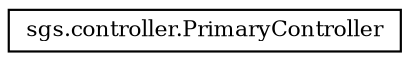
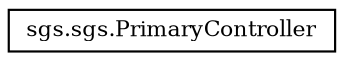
(205, 31) -> (172, 31)
